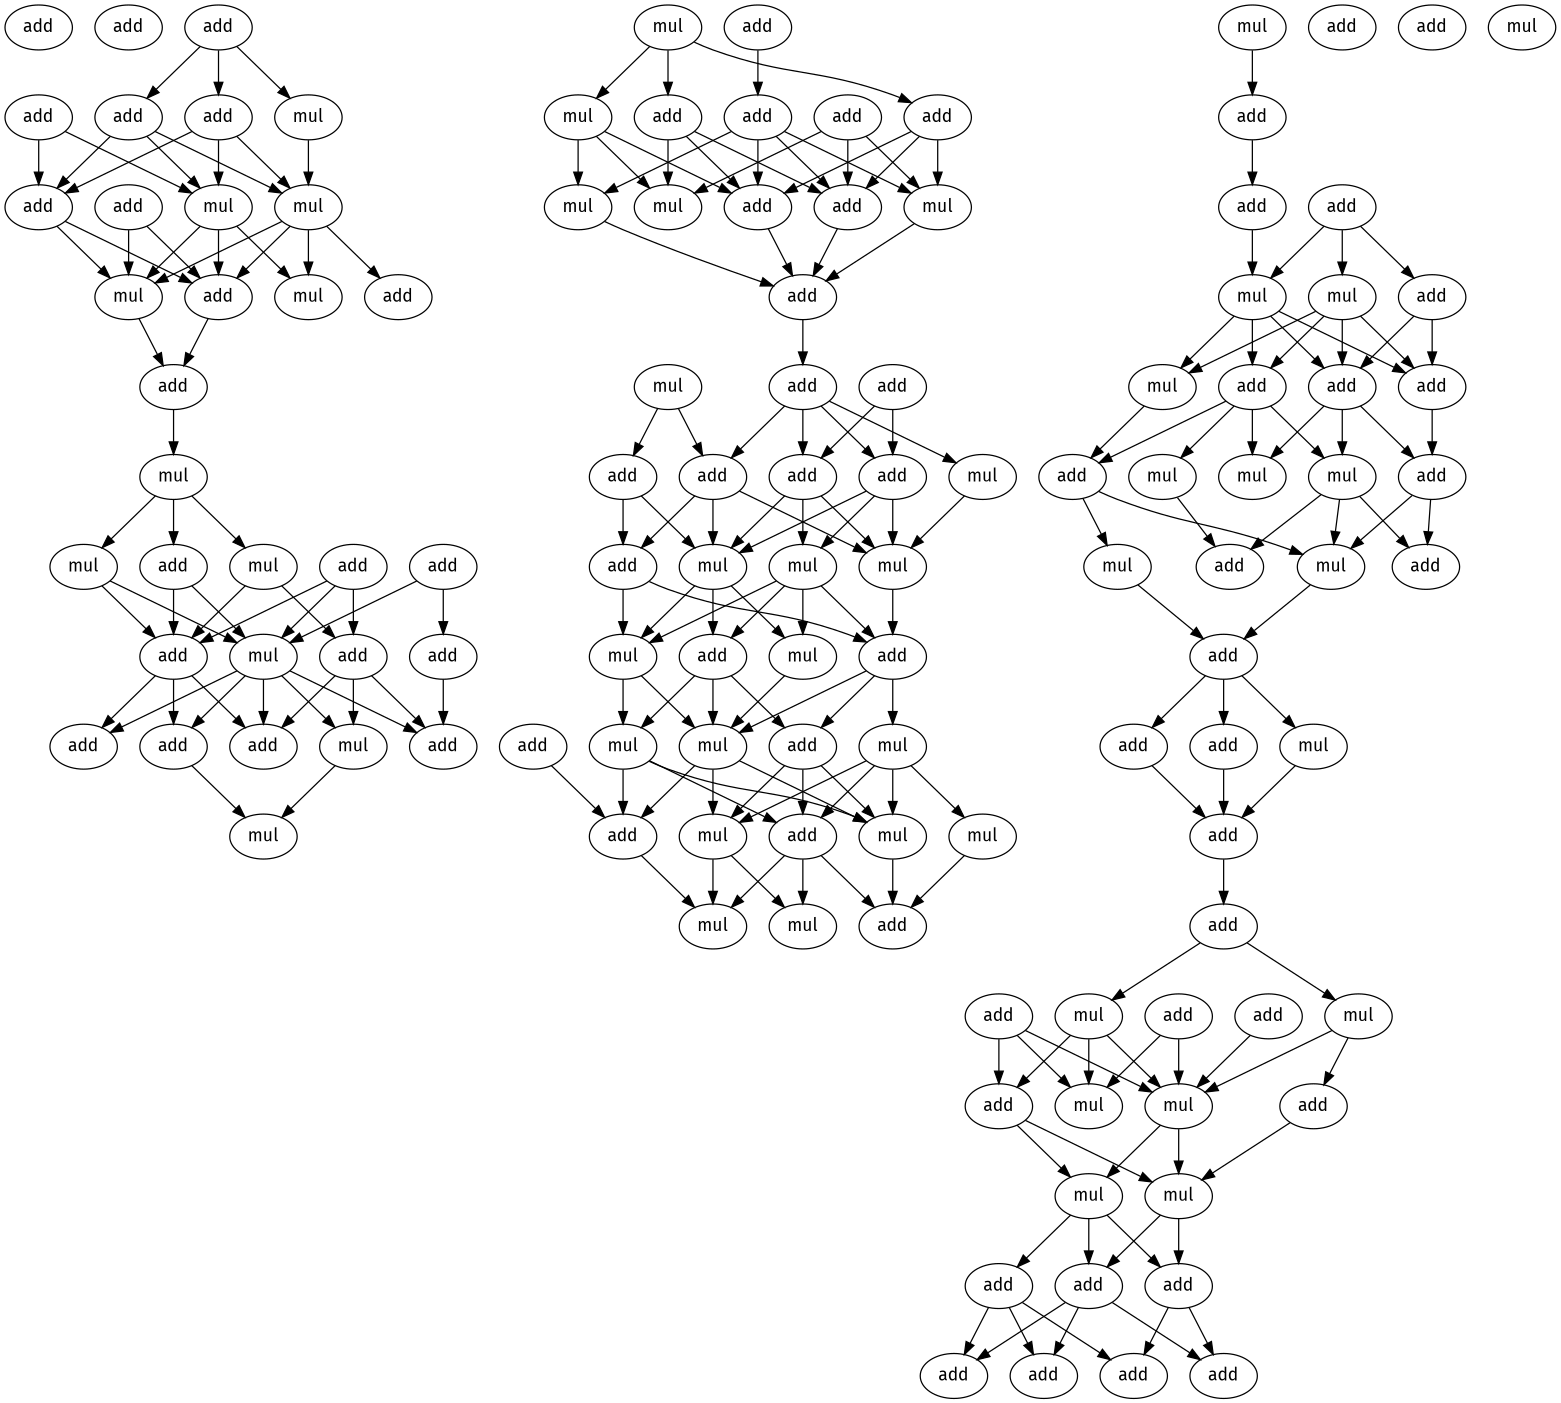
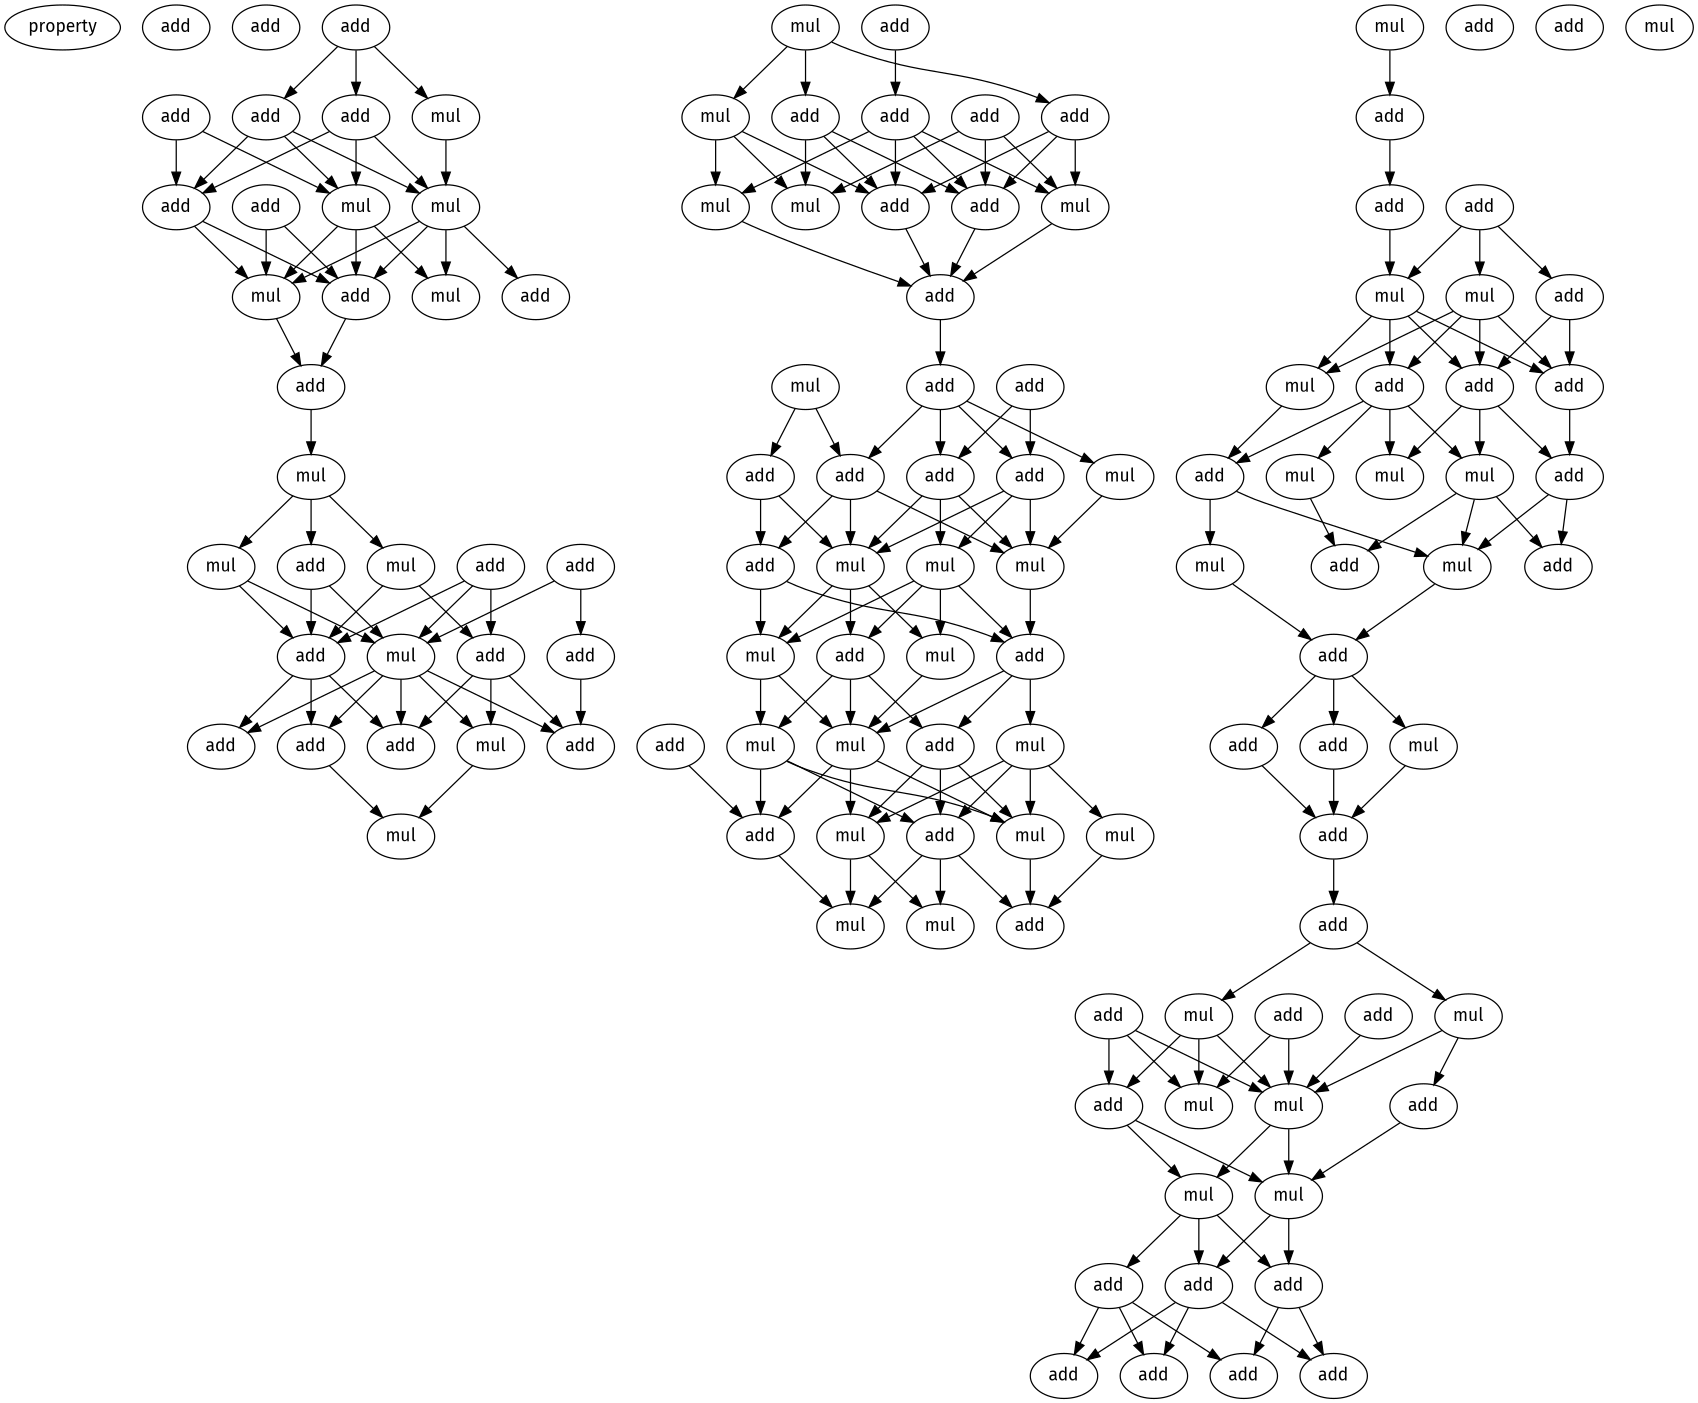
none -> (63, 27)
